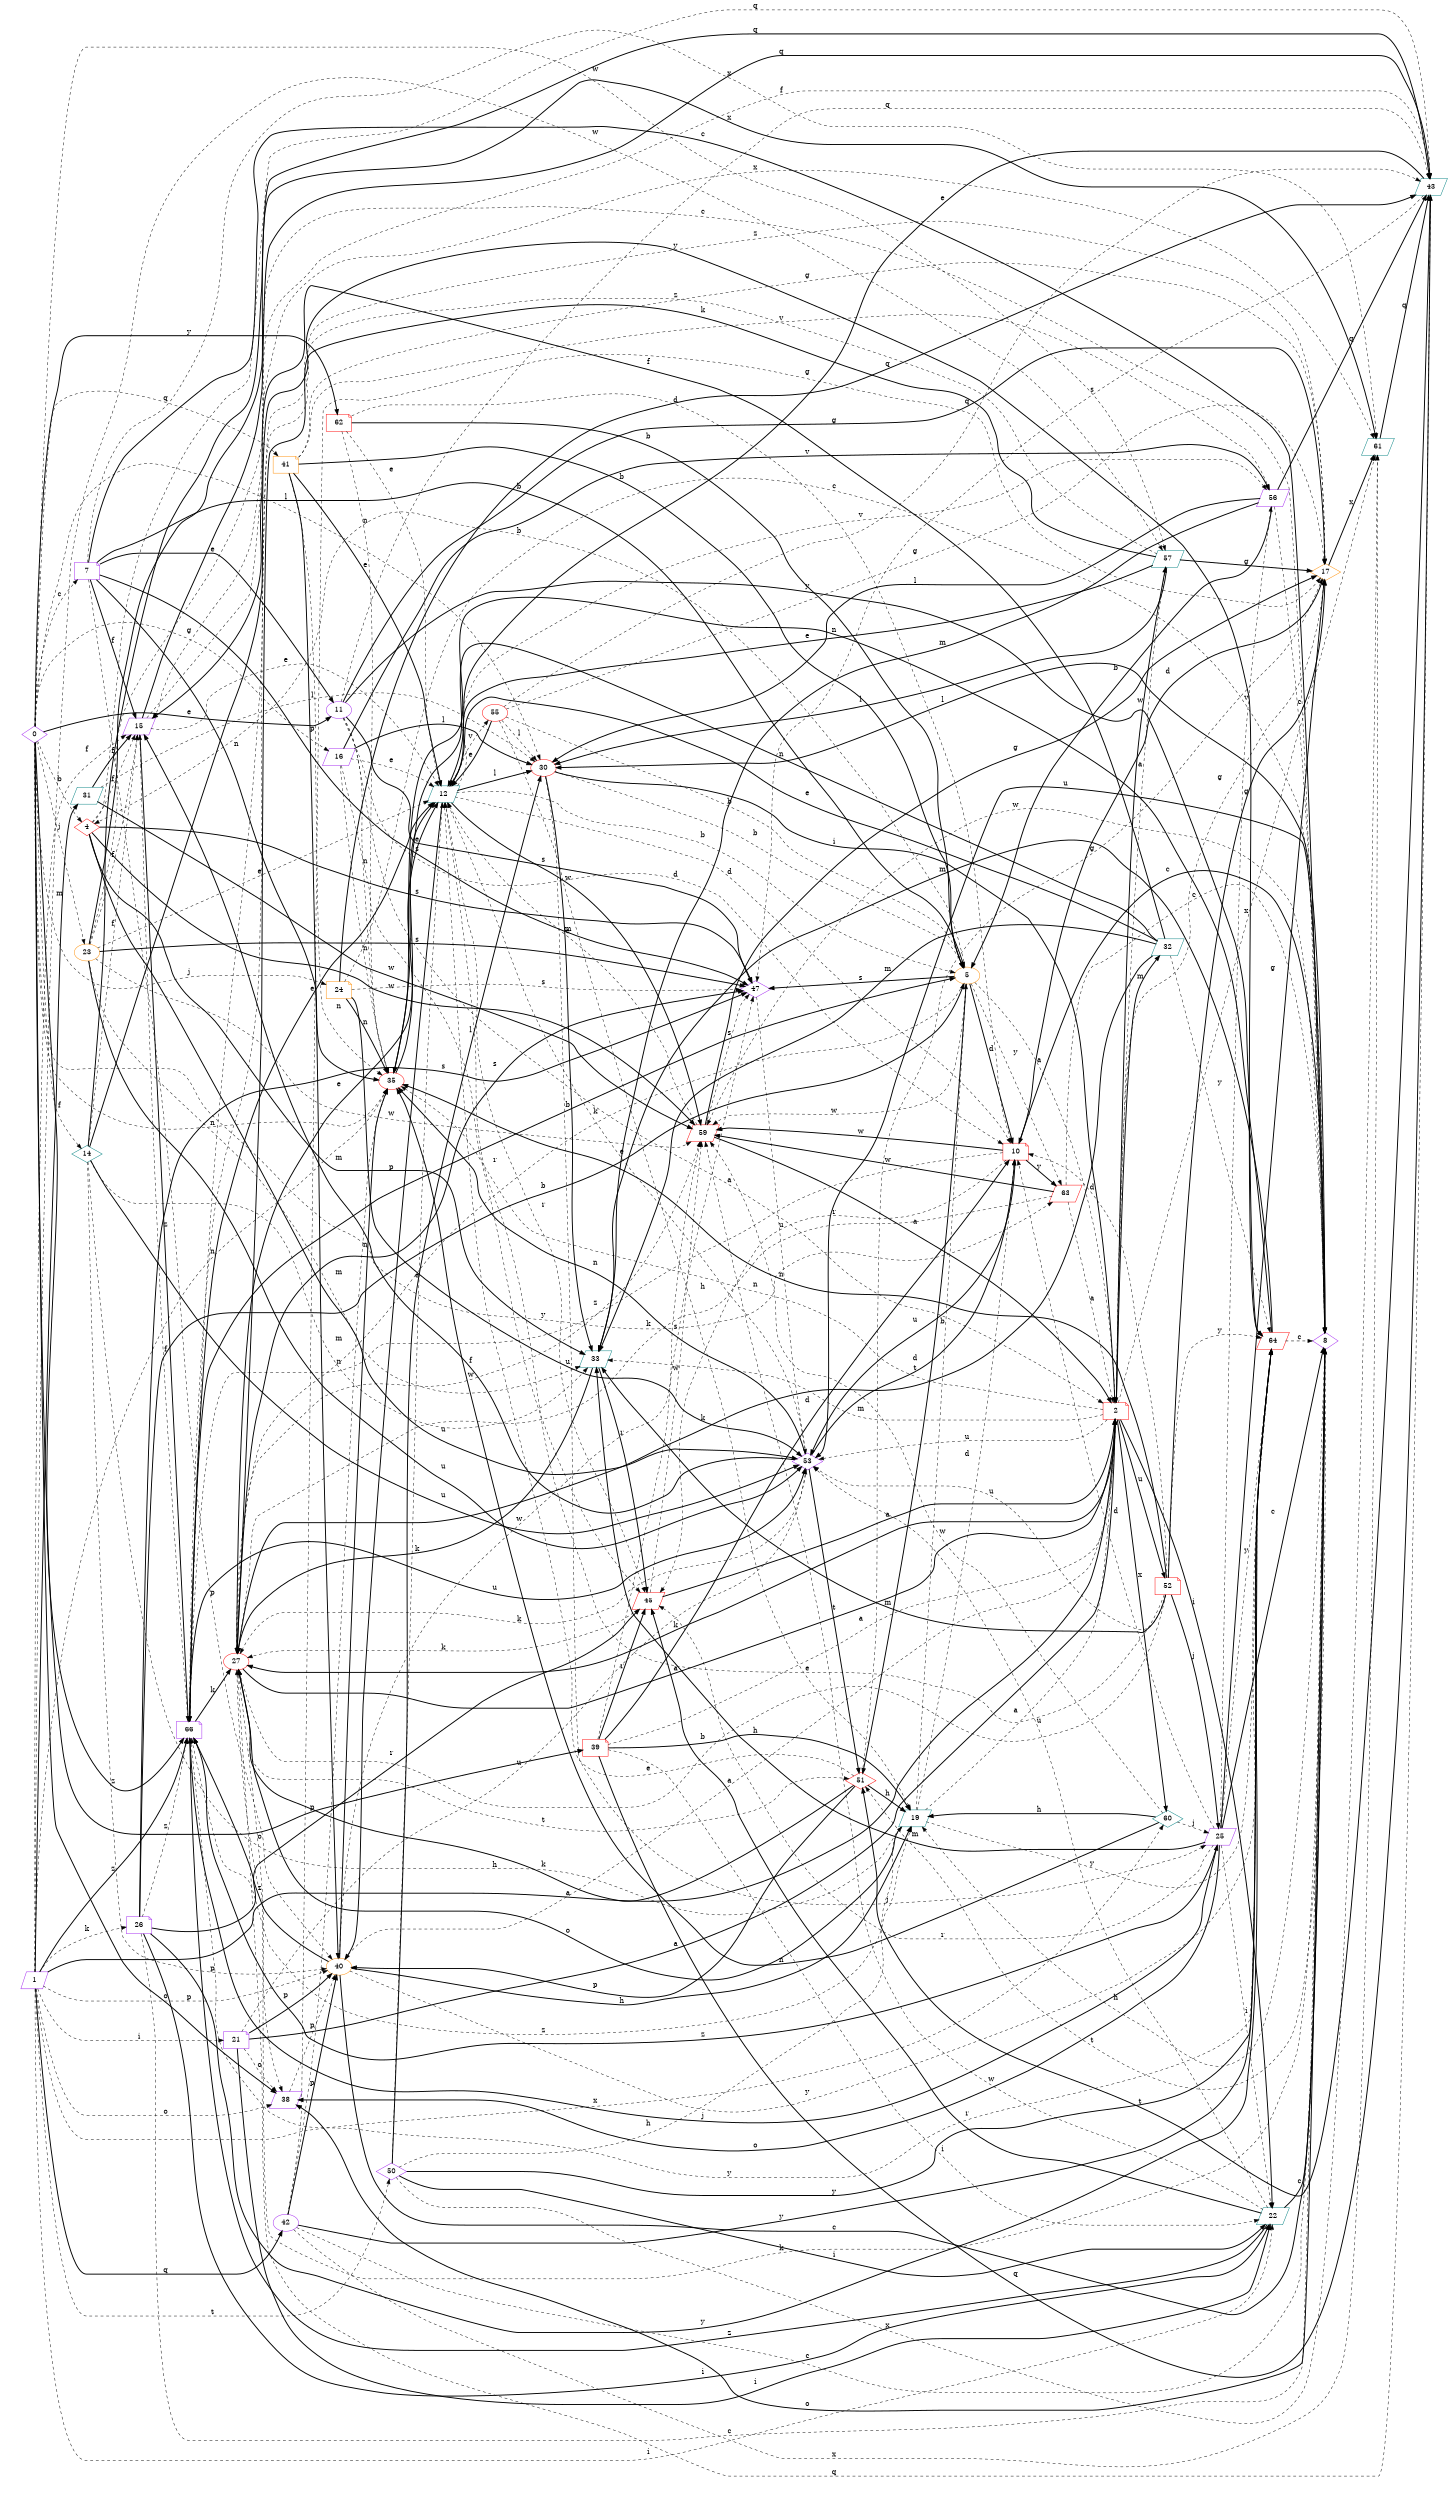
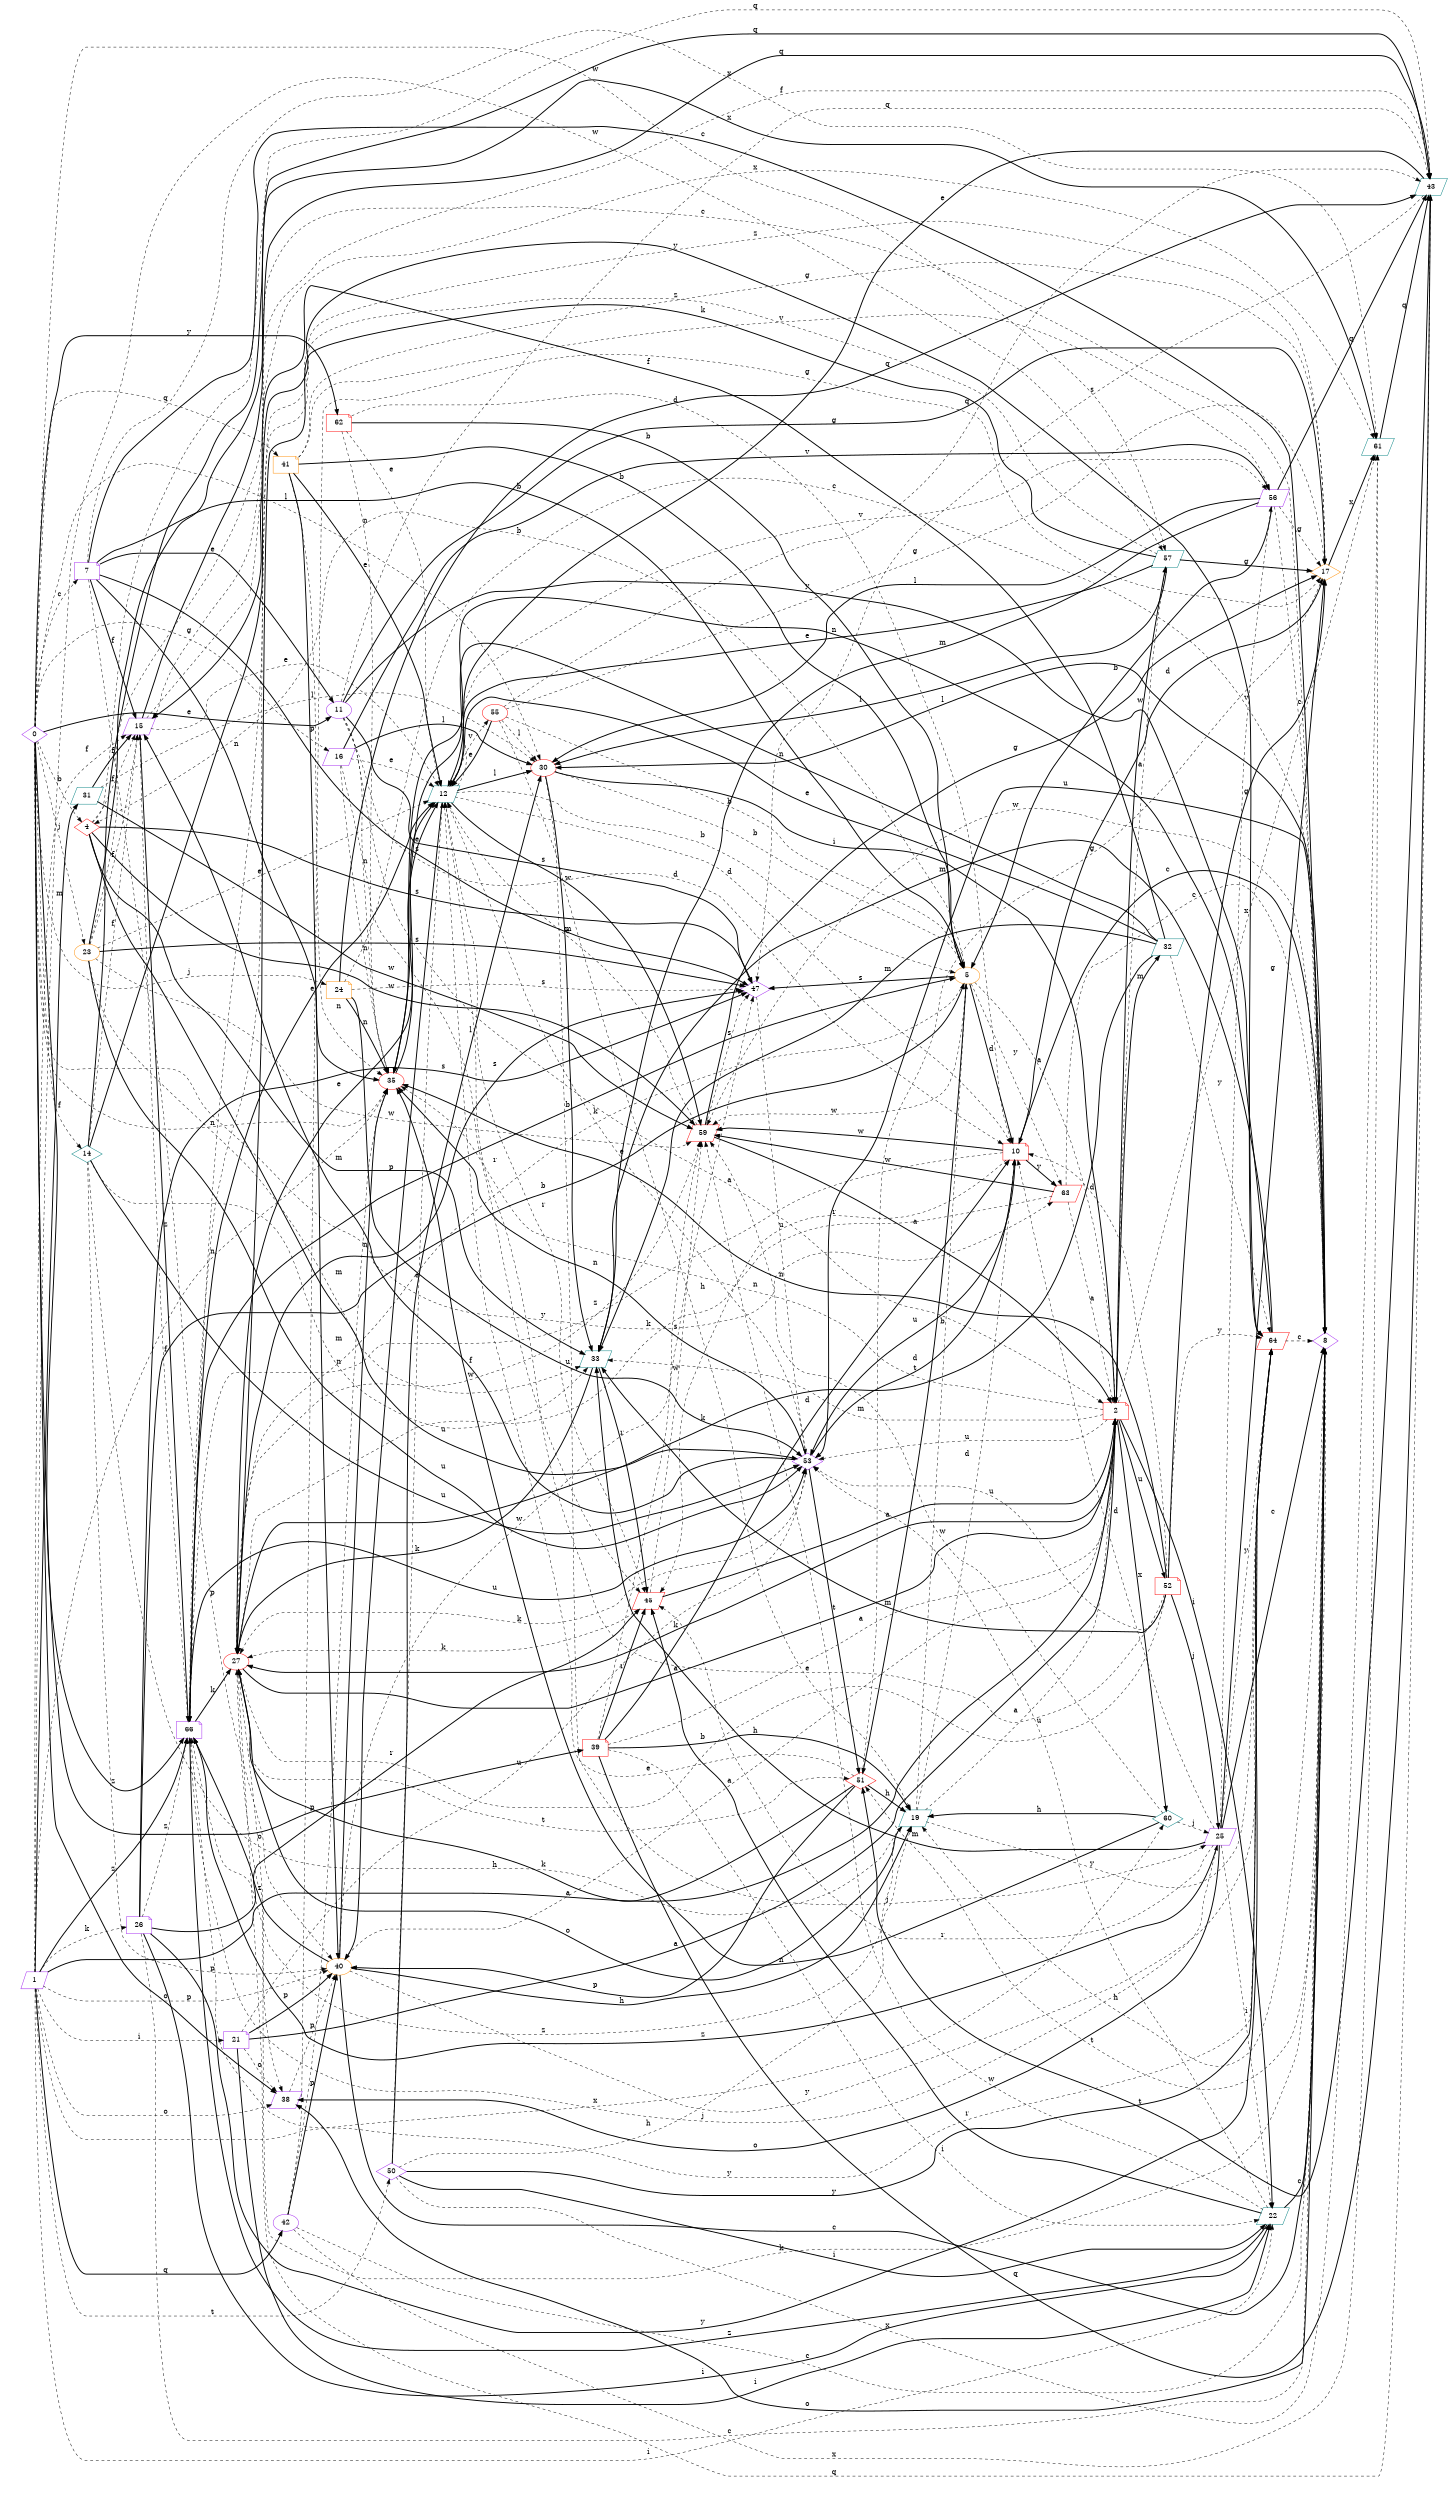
(1165, 980) -> (1299, 534)
(634, 2115) -> (634, 2115)
(1098, 2161) -> none
